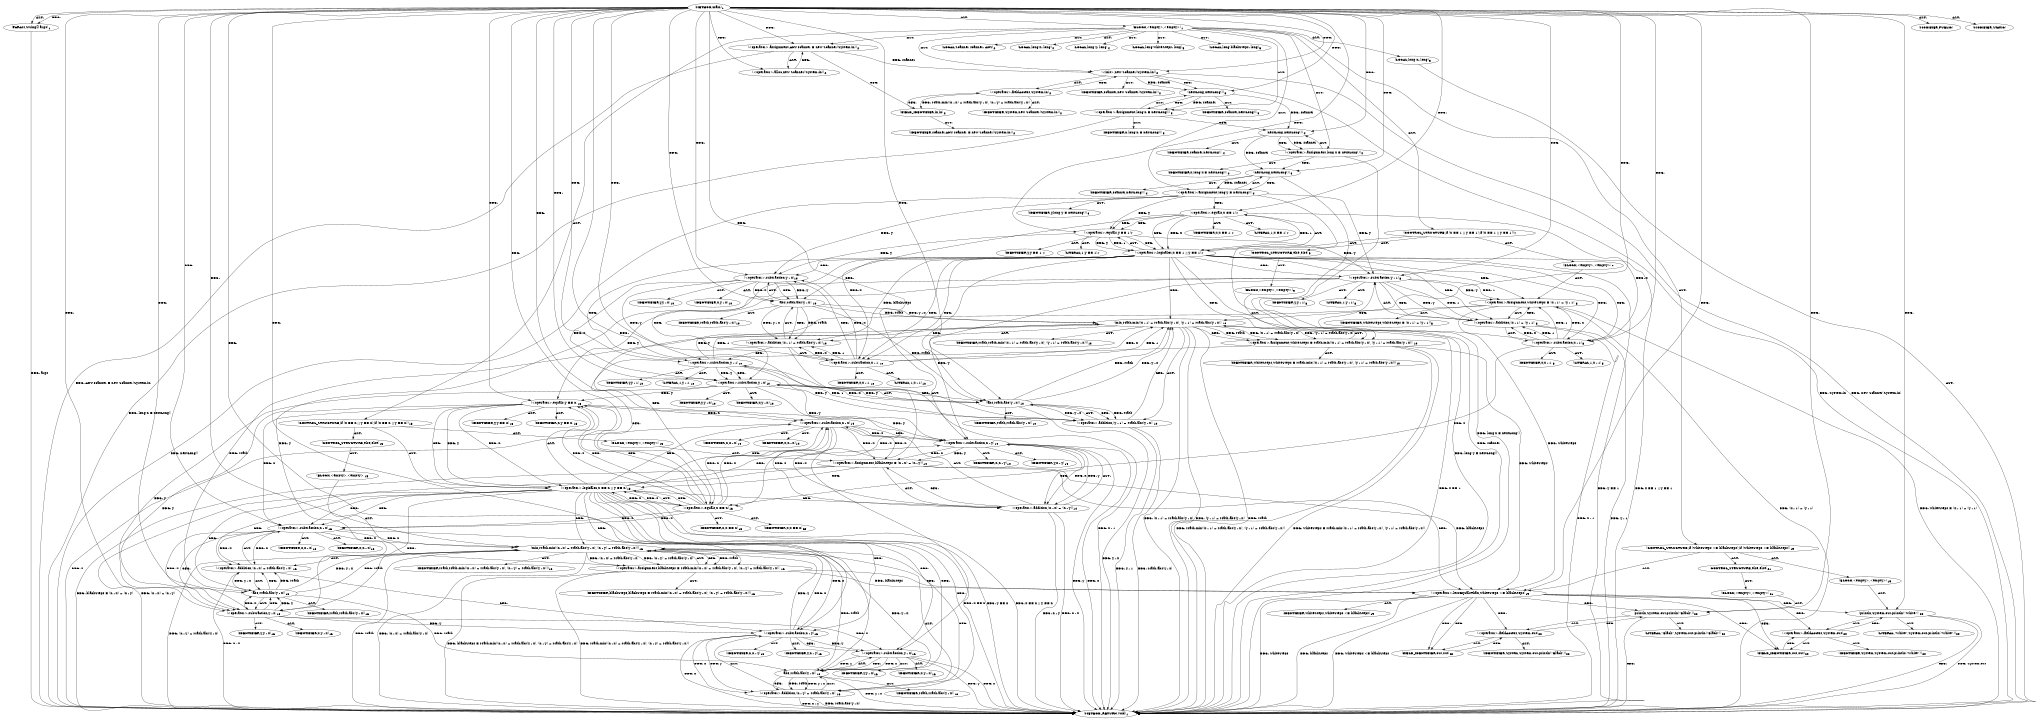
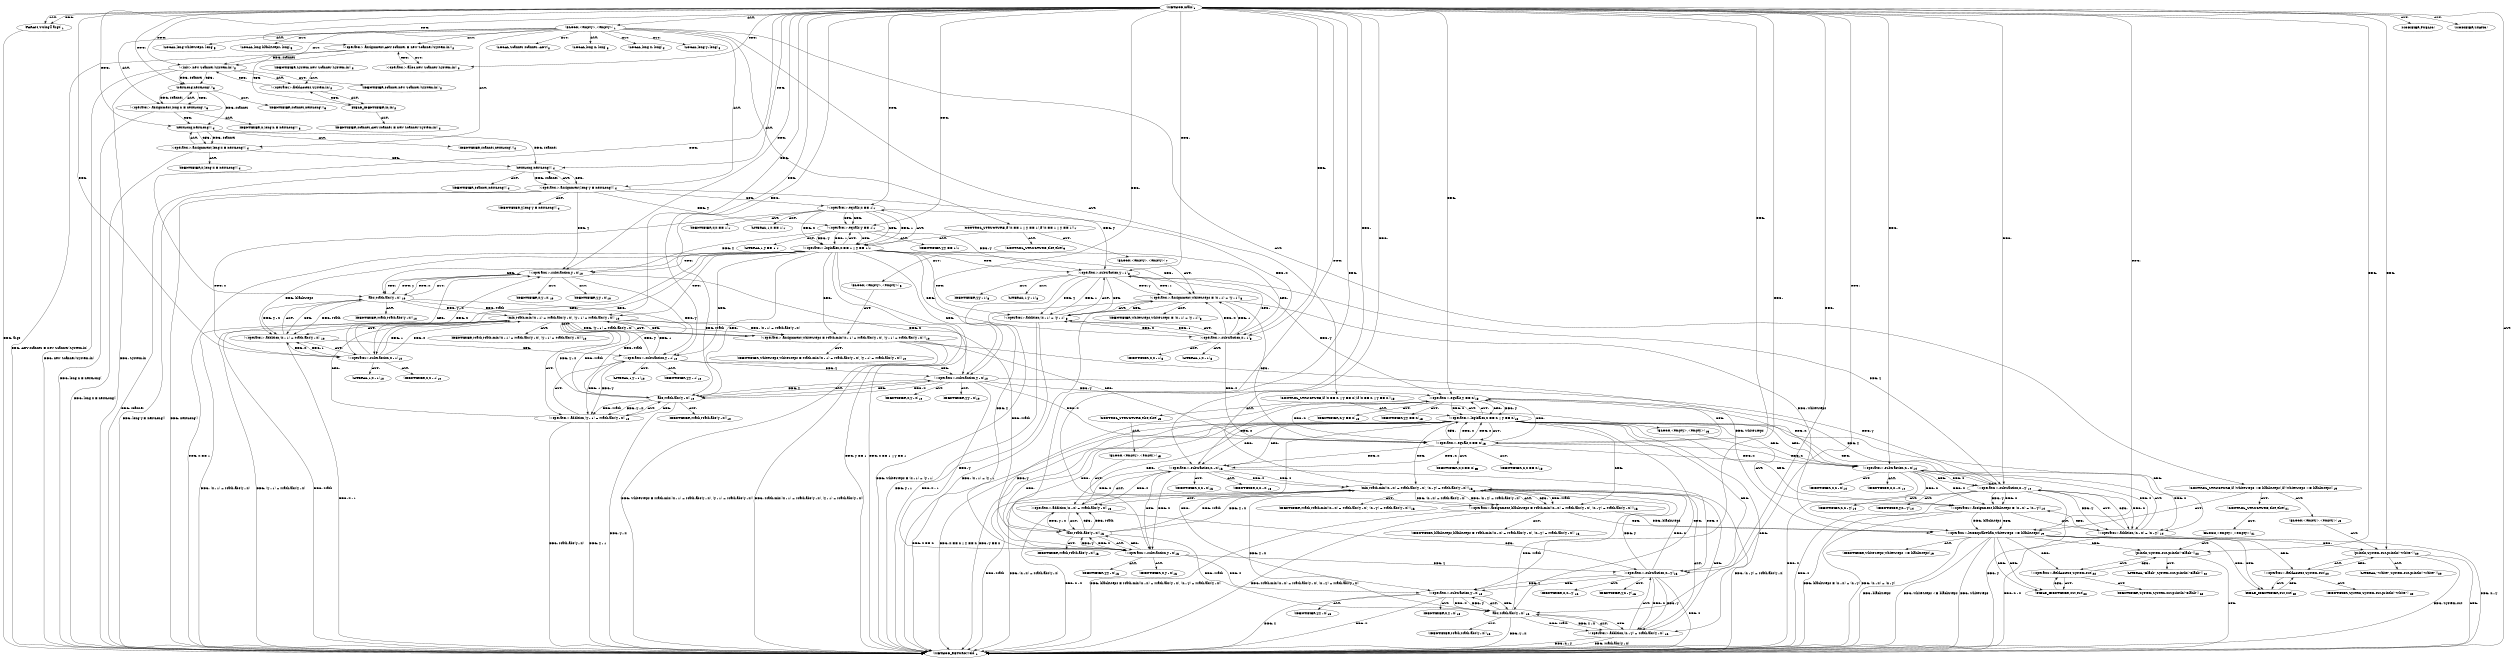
(1032, 101) -> (310, 77)
(976, 103) -> (356, 98)
(752, 481) -> (1715, 452)
(2025, 672) -> (2504, 436)
